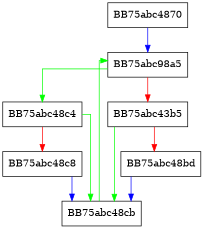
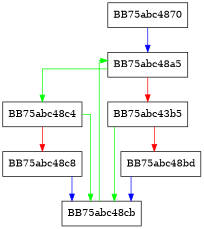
(148, 65) -> (148, 65)
